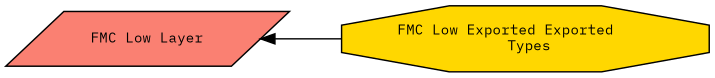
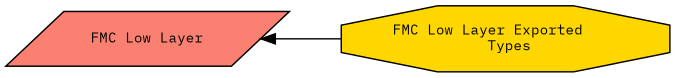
(525, 39) -> (506, 39)
